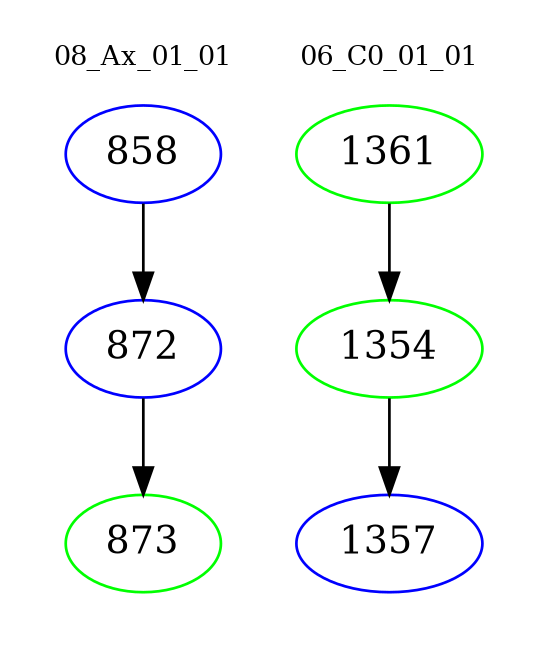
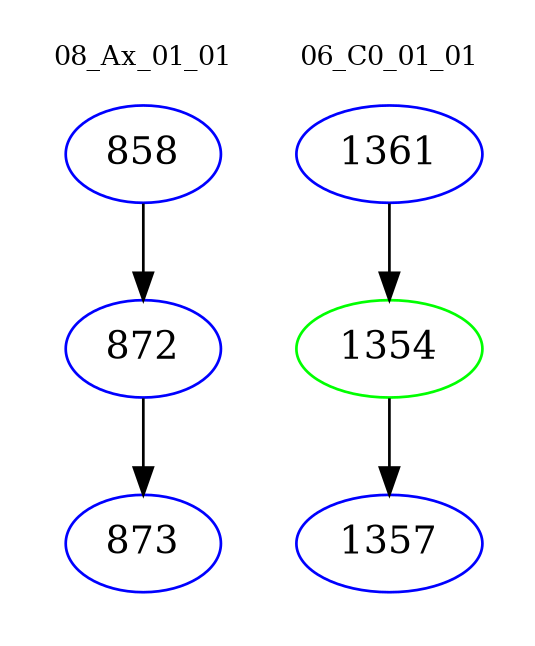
(389, 154) -> (389, 154)
(143, 544) -> (143, 544)
